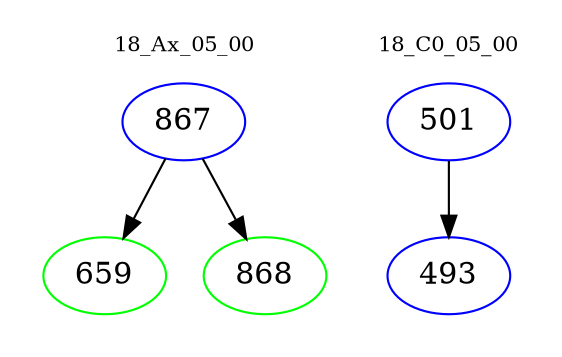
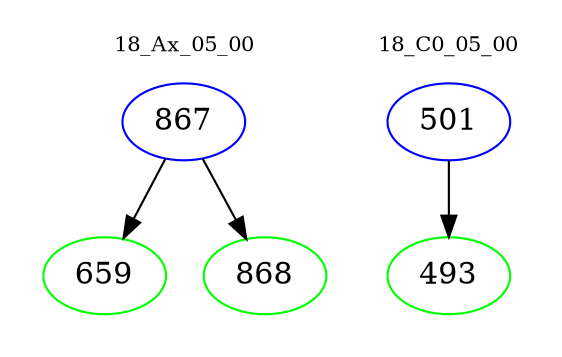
(449, 276) -> (449, 276)
